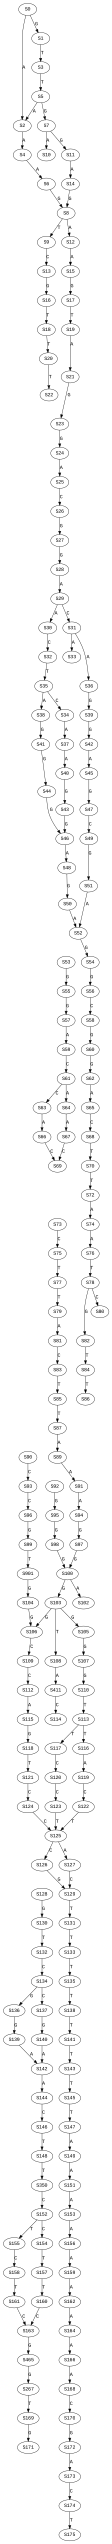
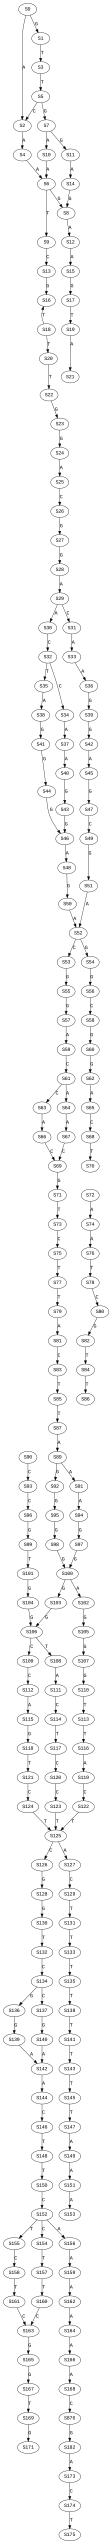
(34, 111) -> (34, 111)
none -> (46, 168)
(57, 226) -> (46, 212)
(46, 313) -> (42, 317)
(65, 399) -> (54, 408)
(85, 654) -> (79, 670)
(53, 699) -> (57, 684)
none -> (73, 946)
(90, 1179) -> none
none -> (57, 1195)
(84, 1310) -> (93, 1325)
none -> (56, 1470)
(28, 1574) -> (28, 1574)
(68, 1616) -> (84, 1616)
(56, 1630) -> (43, 1645)
(56, 1690) -> (56, 1690)
(71, 1733) -> (56, 1732)
(45, 1821) -> (45, 1821)
(55, 1878) -> (42, 1878)
(42, 2185) -> (42, 2185)
(70, 2227) -> (55, 2228)
(28, 2360) -> (28, 2360)
(28, 2389) -> (28, 2389)
(70, 2418) -> (70, 2418)
(70, 2447) -> (70, 2447)
